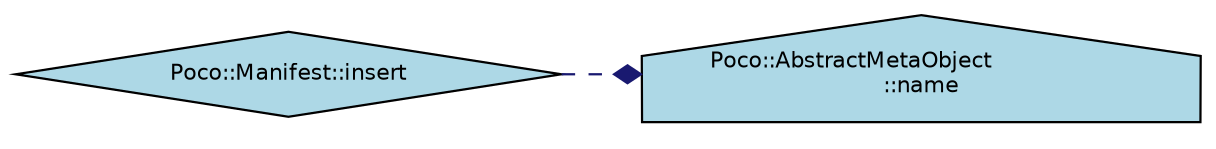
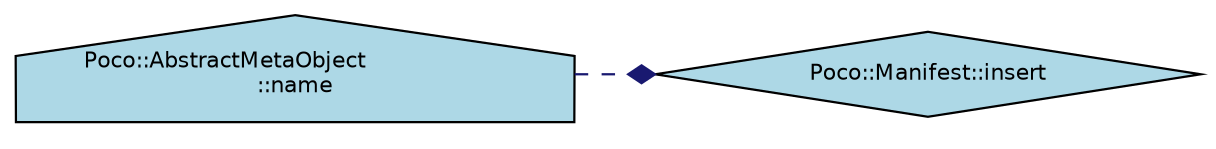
(588, 74) -> (601, 74)
